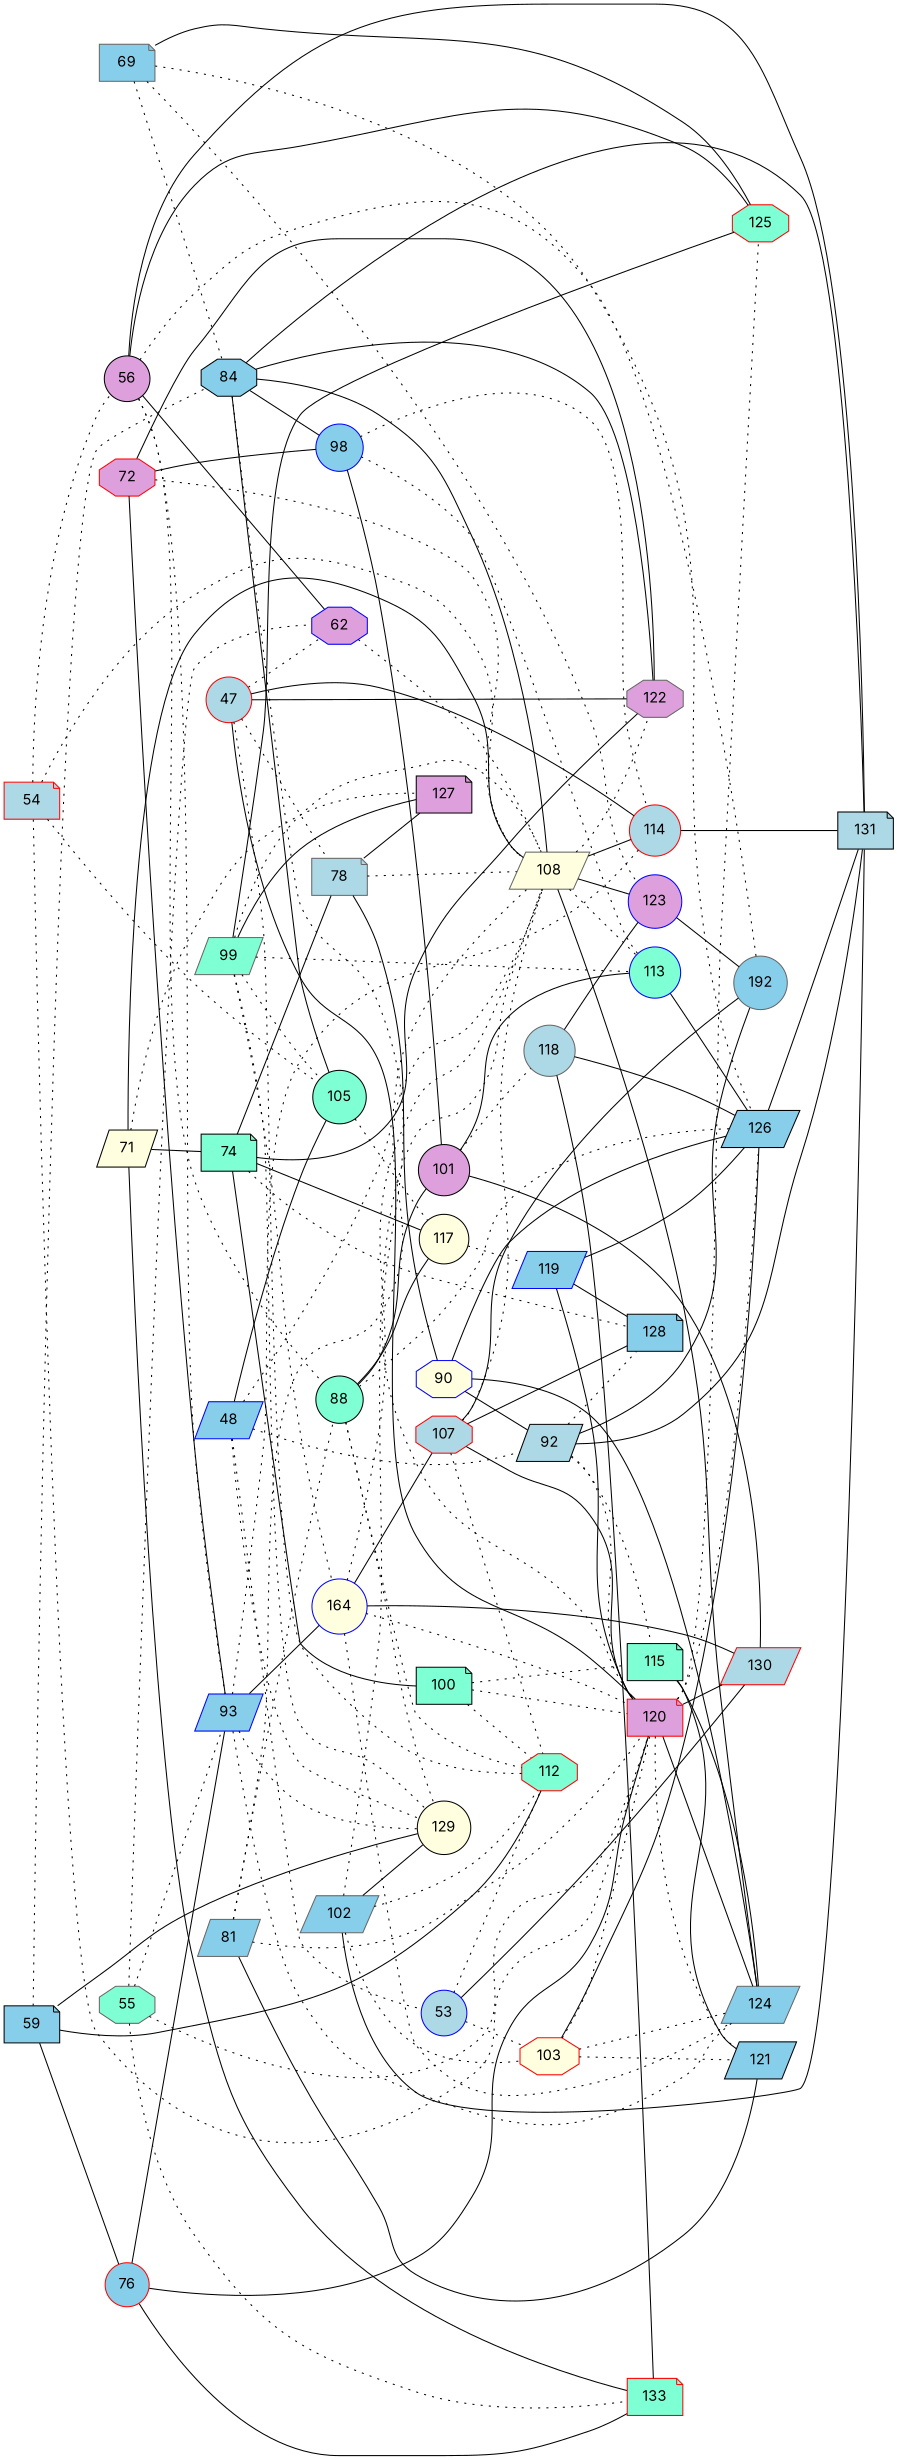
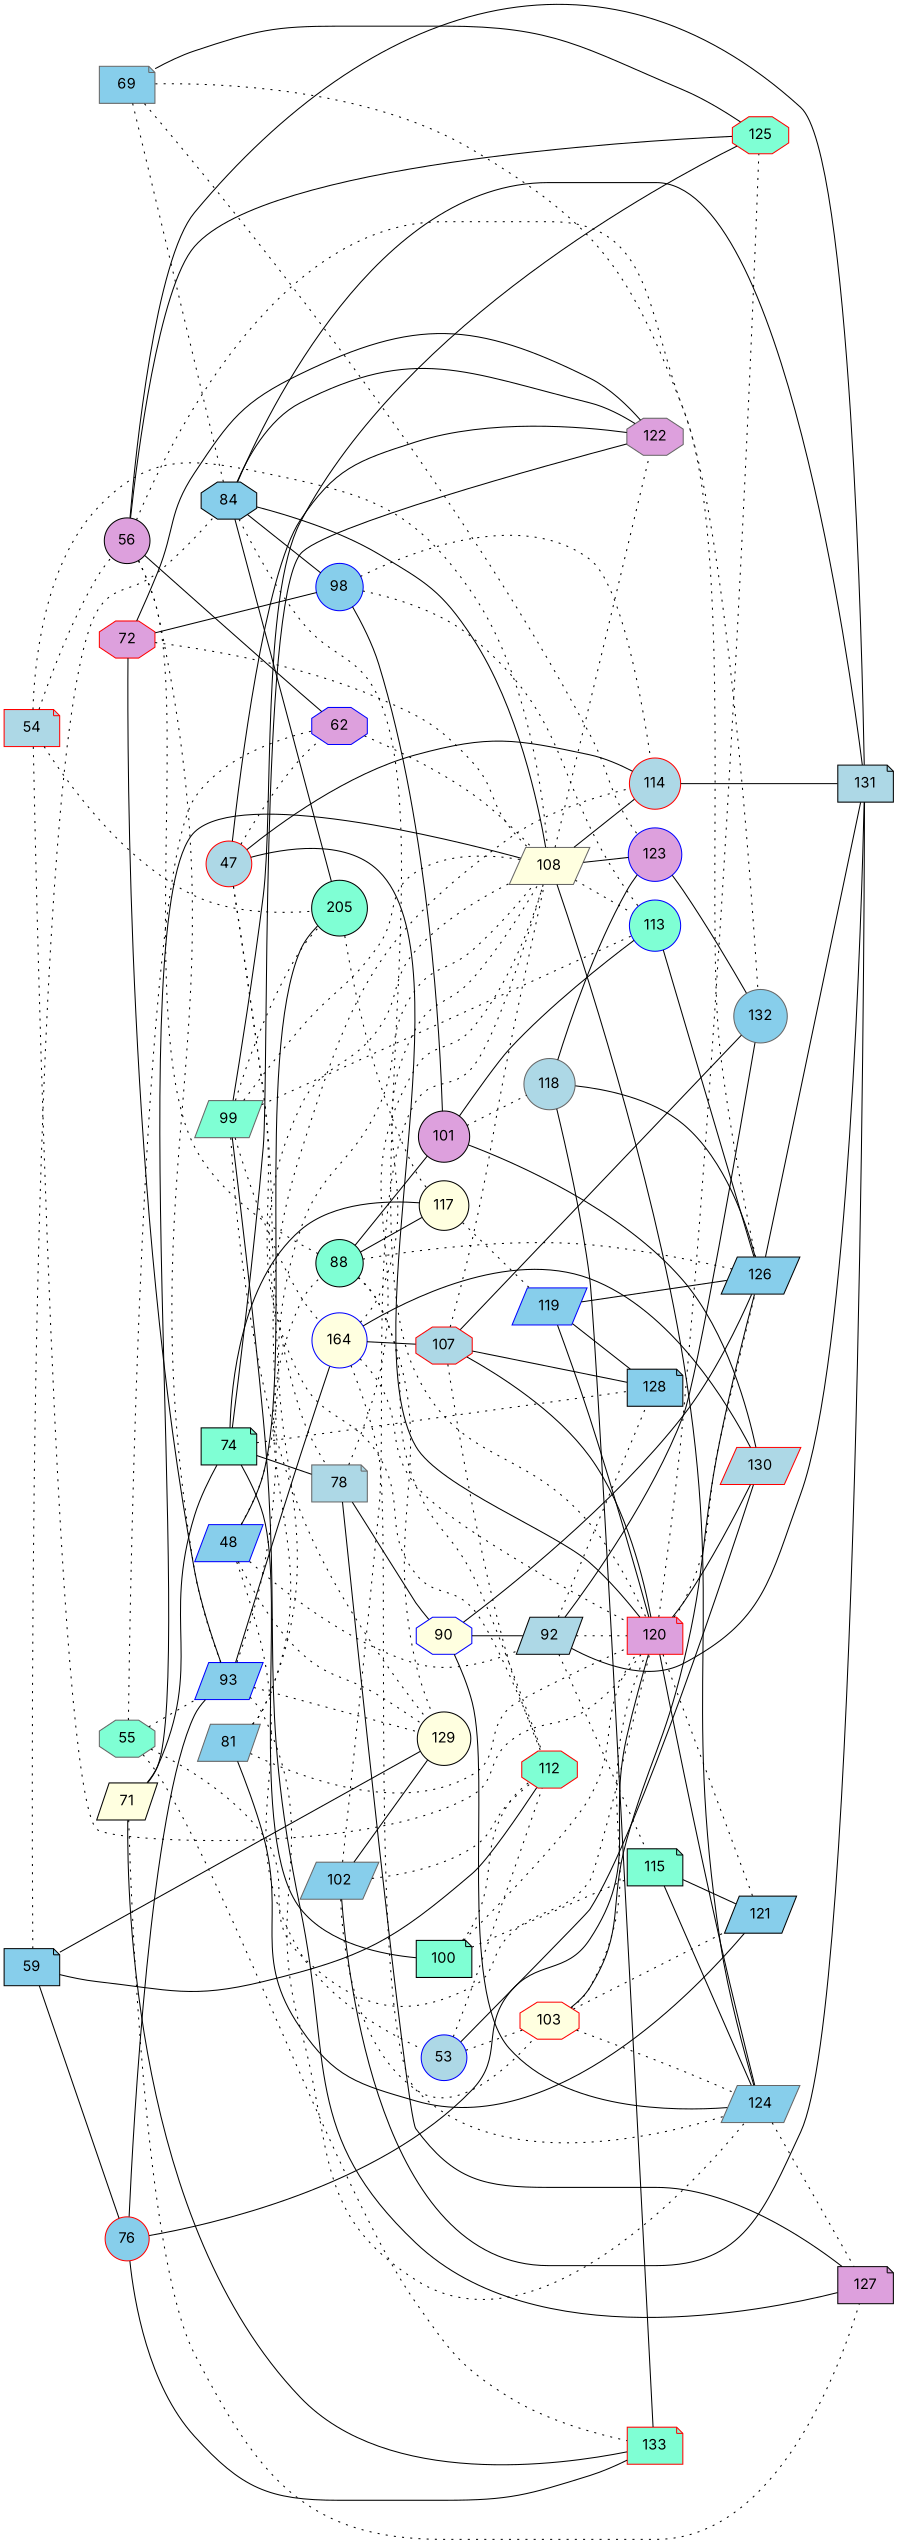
(761, 983) -> (761, 1016)
(340, 1097) -> (340, 908)
none -> (813, 2195)
